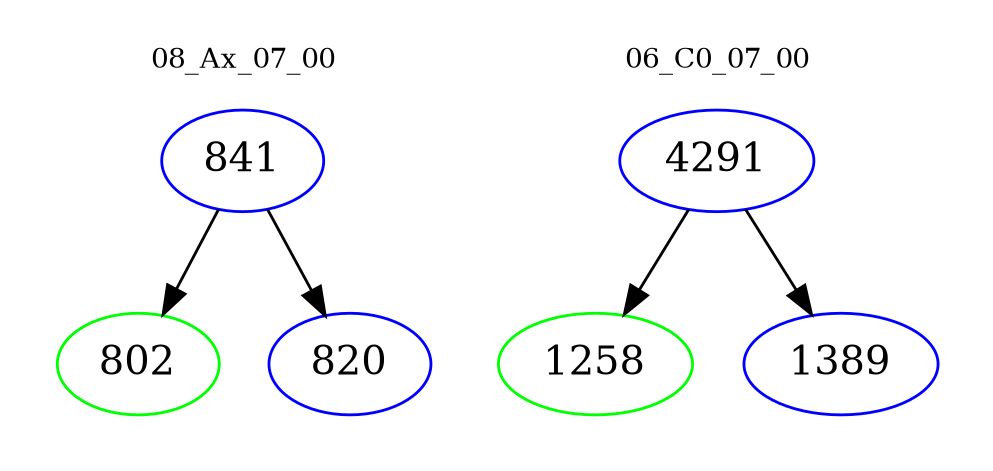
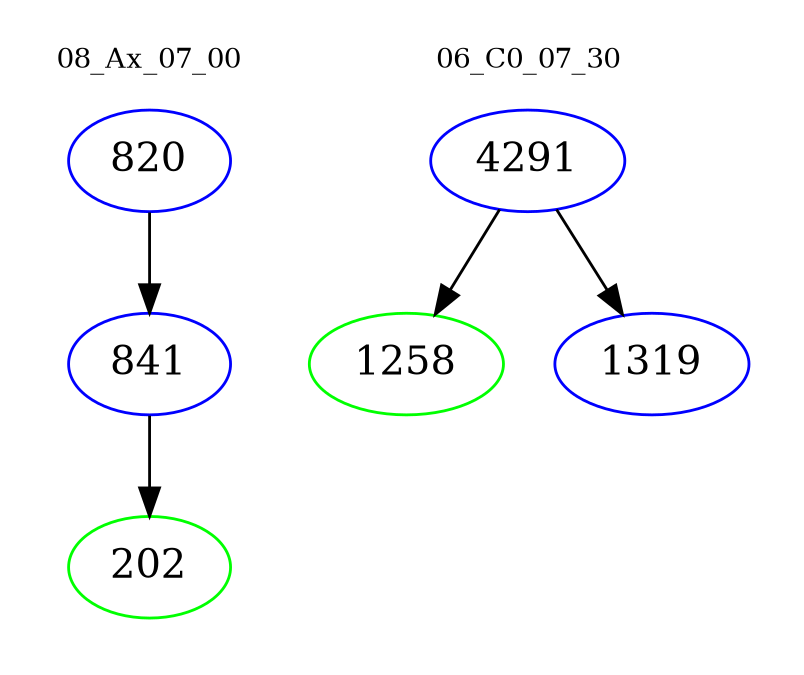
(718, 61) -> (529, 61)
(289, 250) -> (150, 249)
(138, 364) -> (150, 567)
(841, 364) -> (652, 364)
